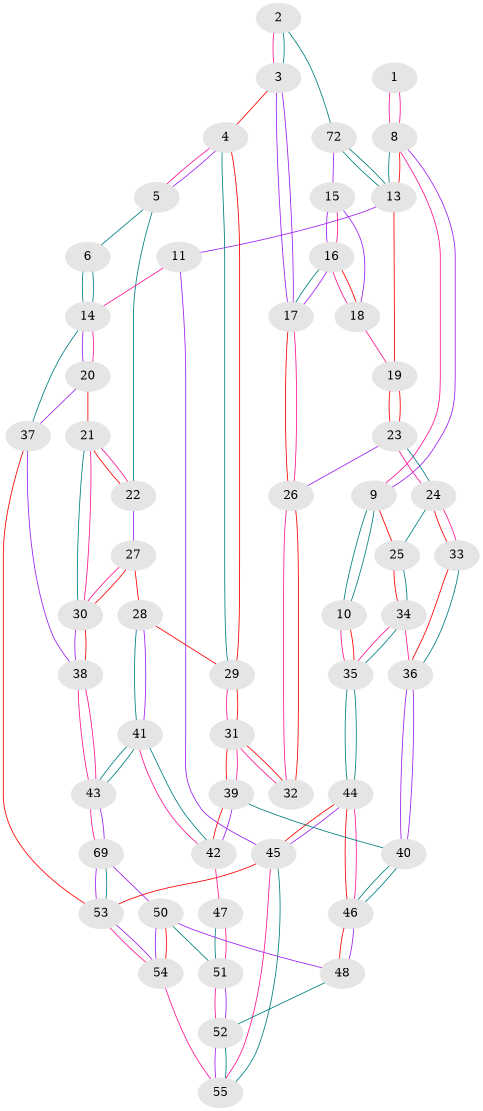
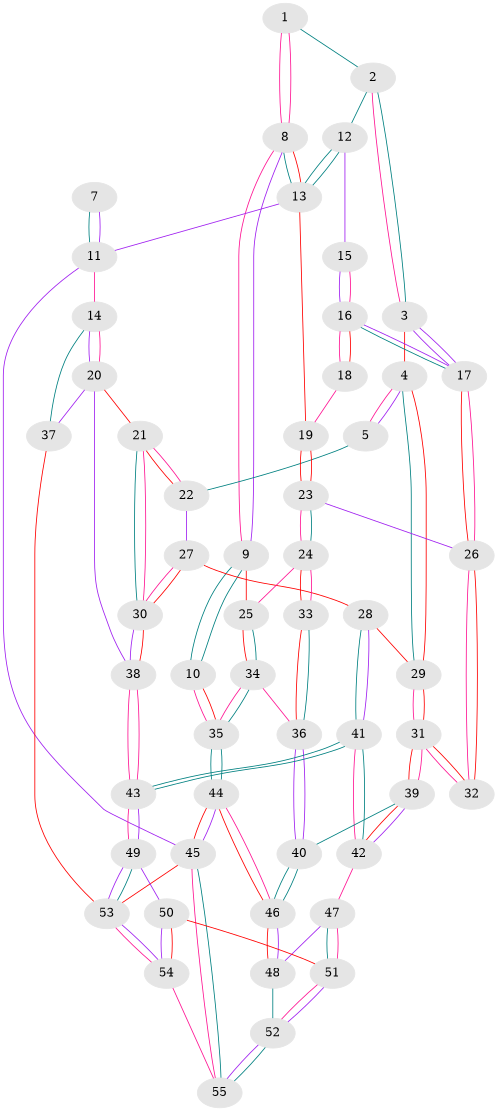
none -> (329, 48)
(334, 138) -> (345, 138)
none -> (95, 197)
(364, 254) -> none
(88, 257) -> none
(415, 526) -> (281, 581)
(34, 560) -> (95, 529)
(101, 854) -> (133, 854)
(191, 944) -> (252, 940)
(249, 948) -> (303, 944)
